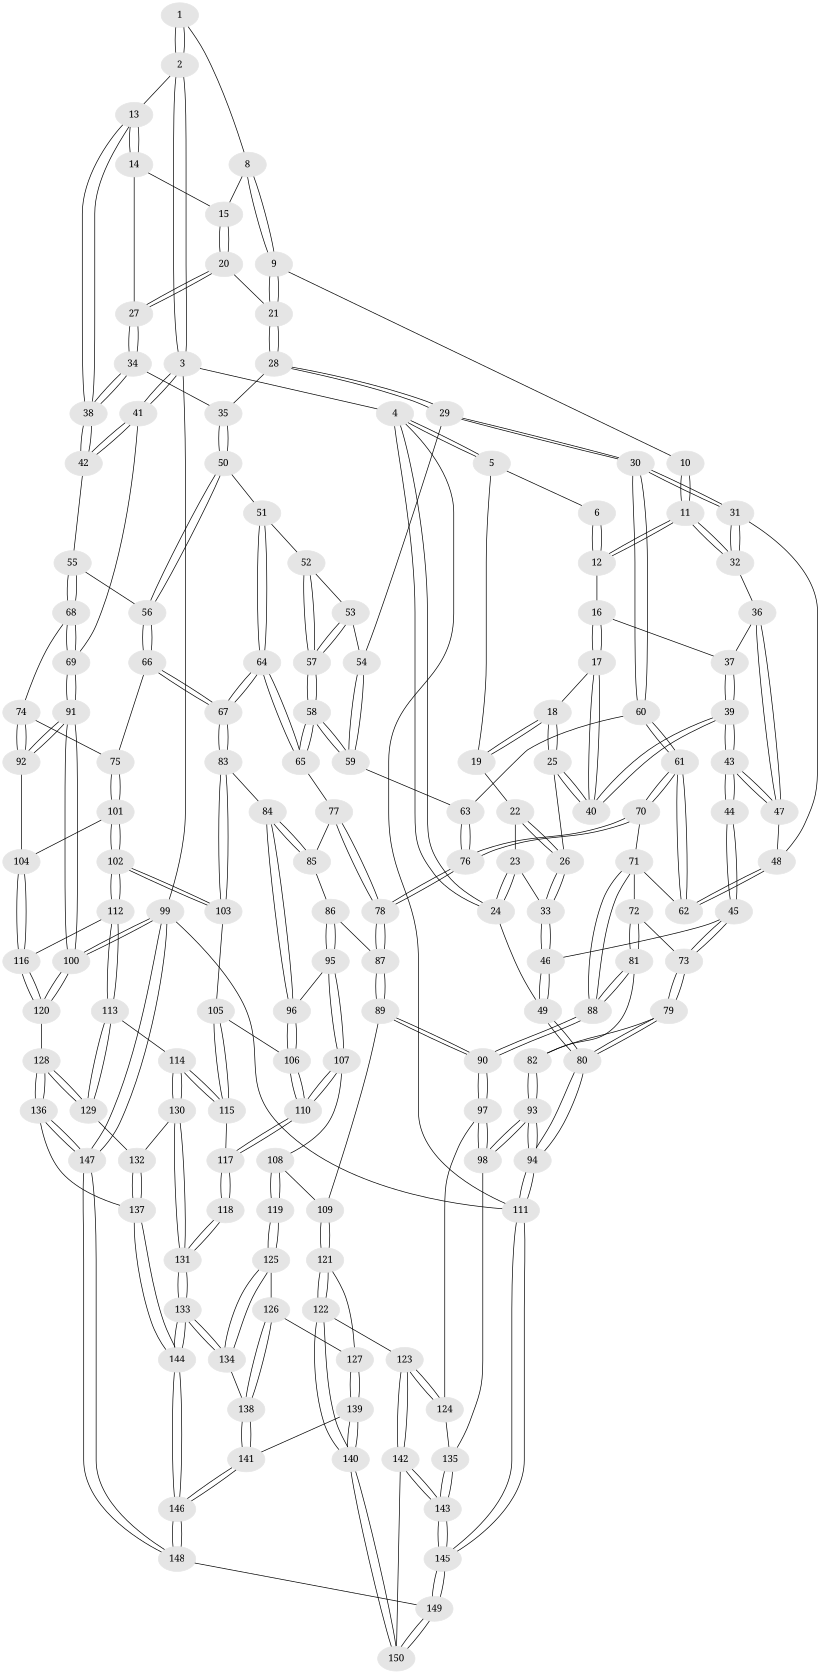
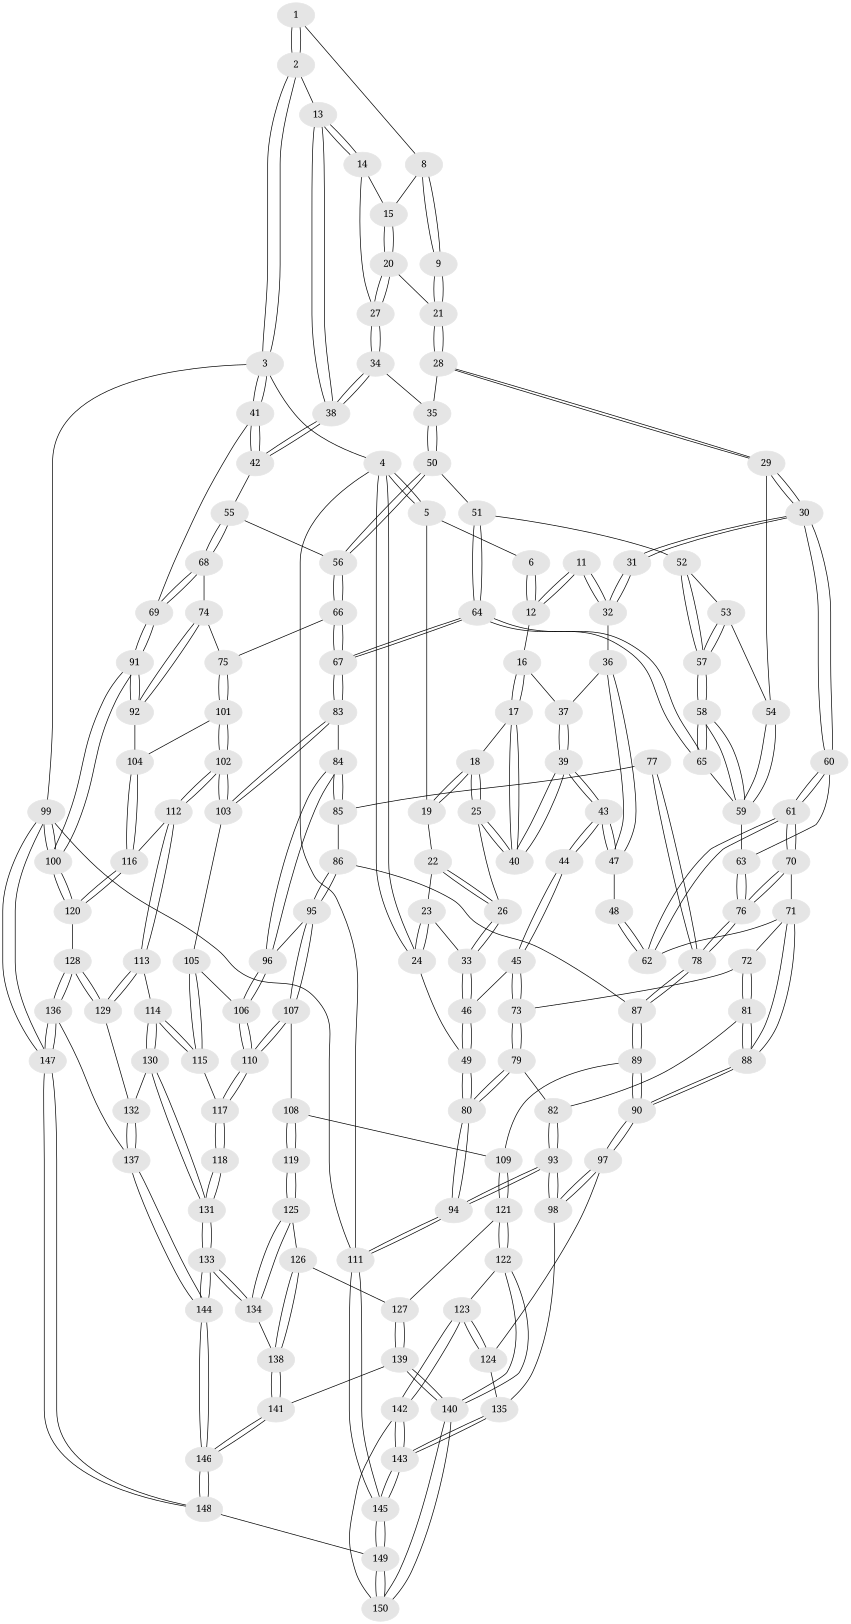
(685, 463) -> none
(818, 677) -> none
(318, 787) -> (722, 787)
